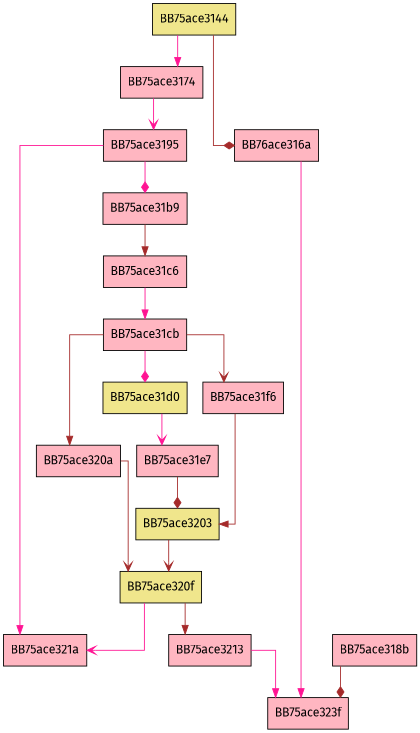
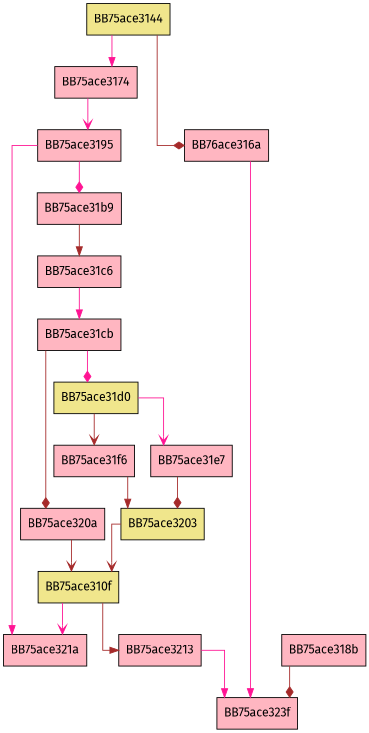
(224, 335) -> (94, 425)
(70, 369) -> (46, 424)
(161, 587) -> (78, 587)
